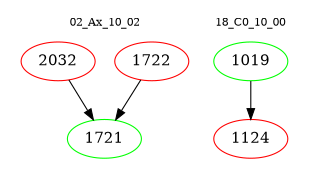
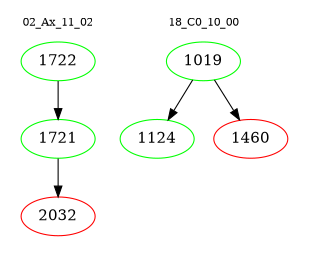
(105, 23) -> (58, 23)
(152, 61) -> (58, 61)
(78, 95) -> (58, 172)
none -> (251, 139)
(251, 139) -> (157, 139)
